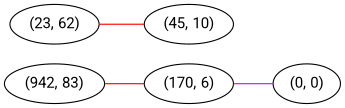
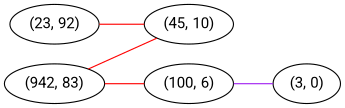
(55, 24) -> (55, 24)
none -> (123, 54)
(189, 84) -> (189, 84)
(307, 84) -> (307, 84)
